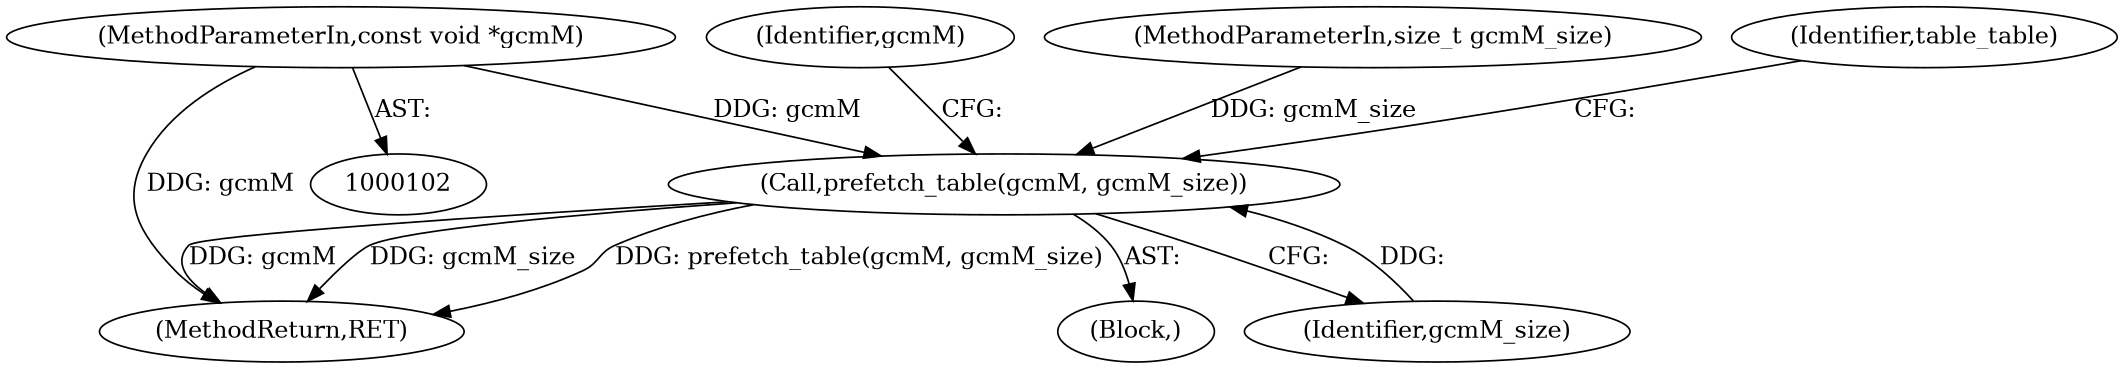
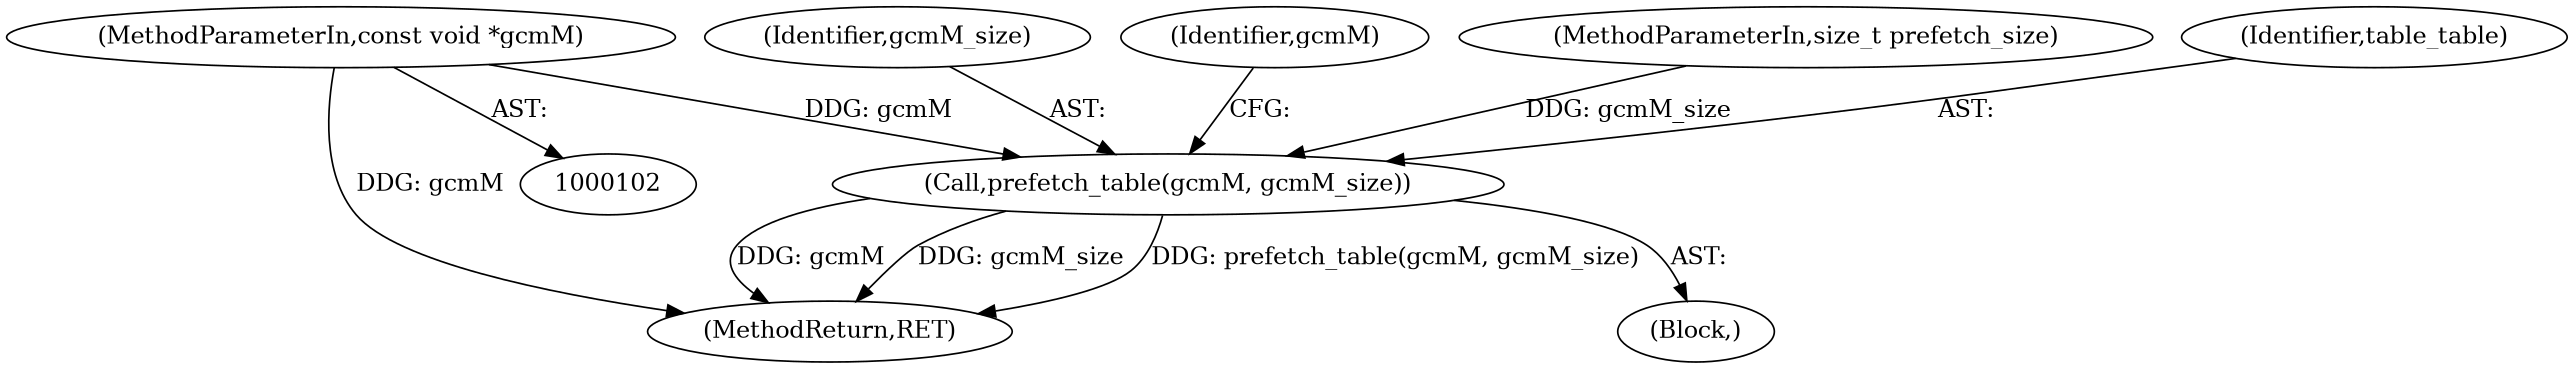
(1373, 37) -> (1806, 37)
(1609, 111) -> (1970, 111)
(1222, 254) -> none
(1416, 258) -> (1082, 111)
